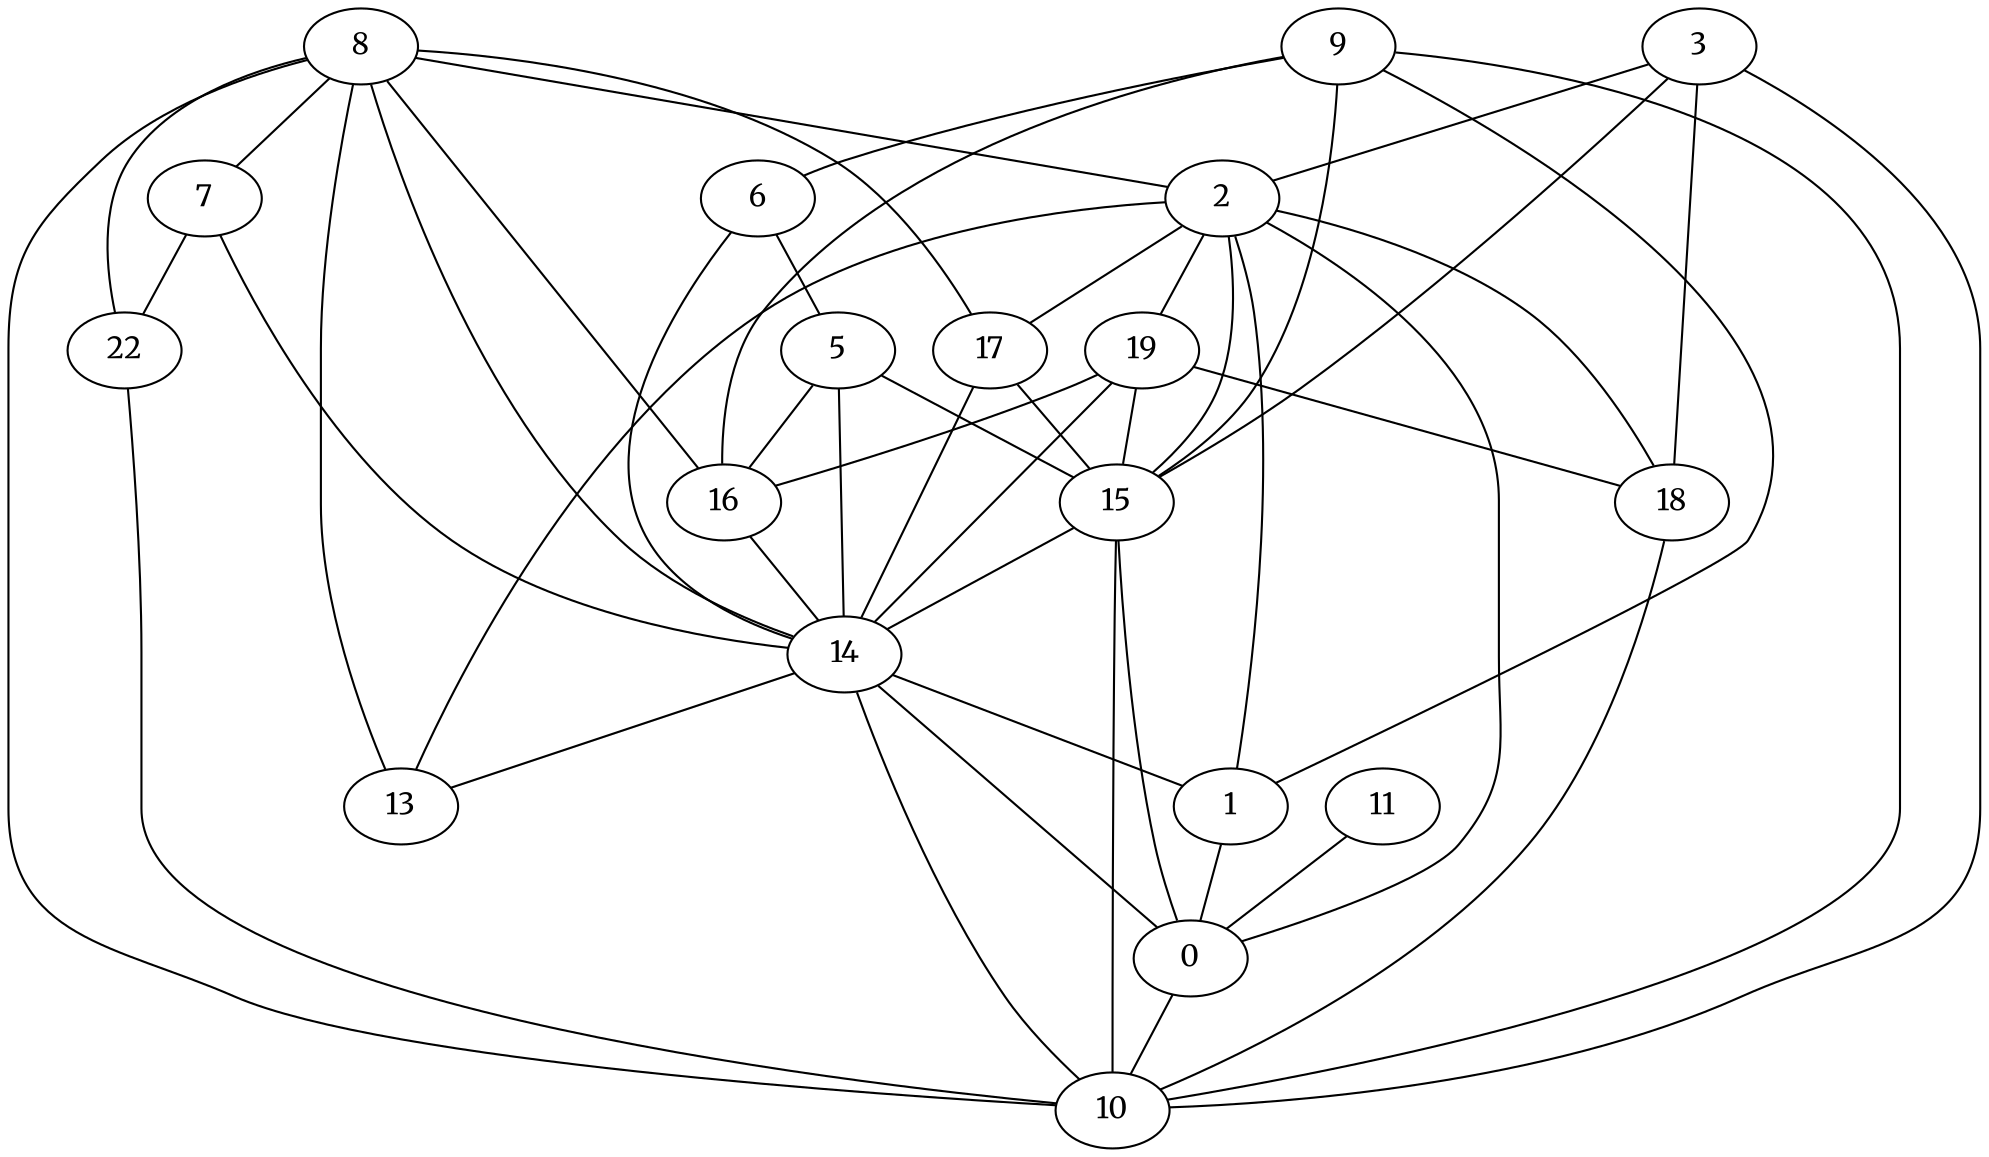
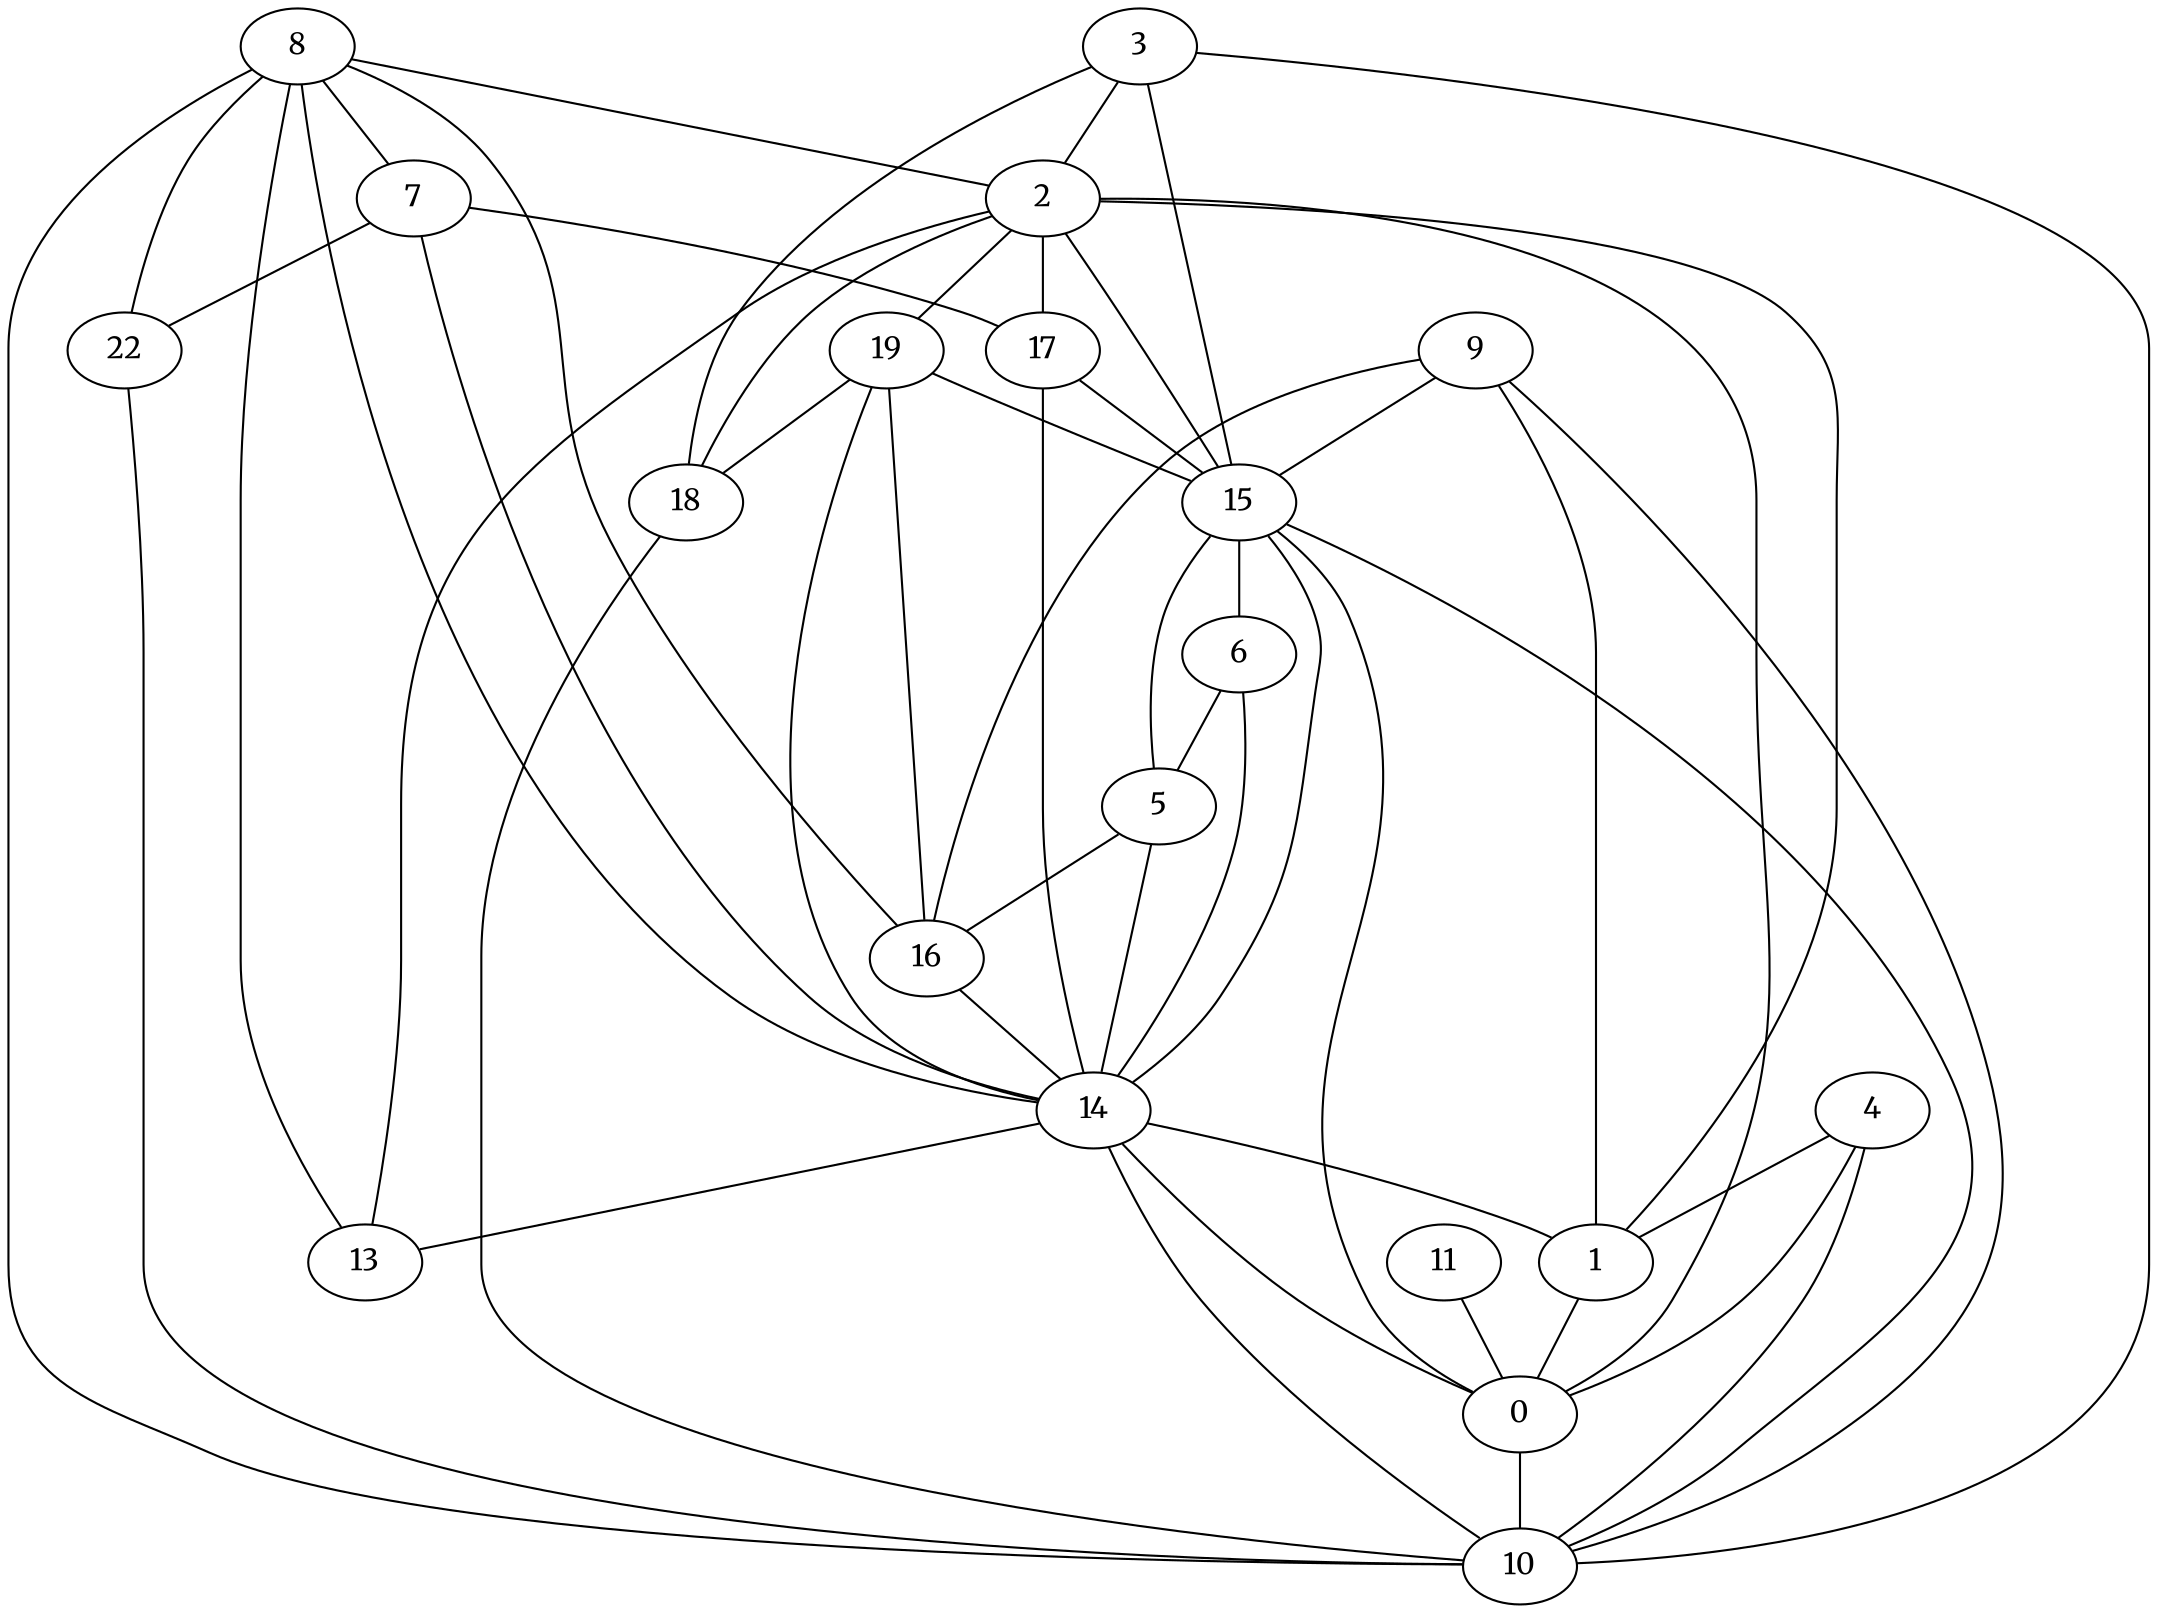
(1041, 107) -> (1239, 579)
(791, 137) -> (737, 254)
none -> (1873, 1110)
